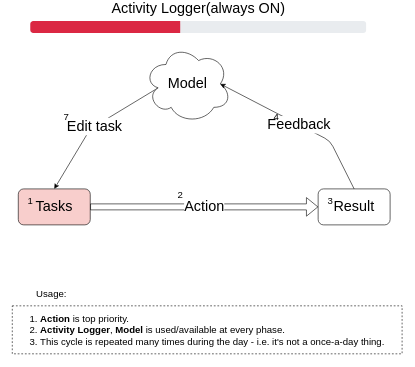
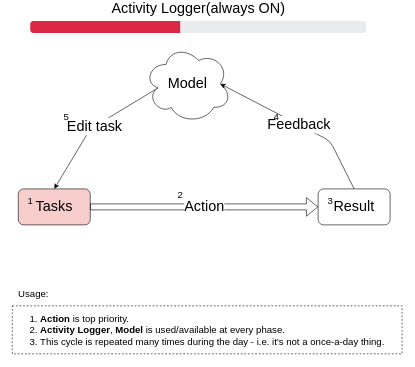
(67, 117) -> (67, 117)
(51, 294) -> (33, 294)
